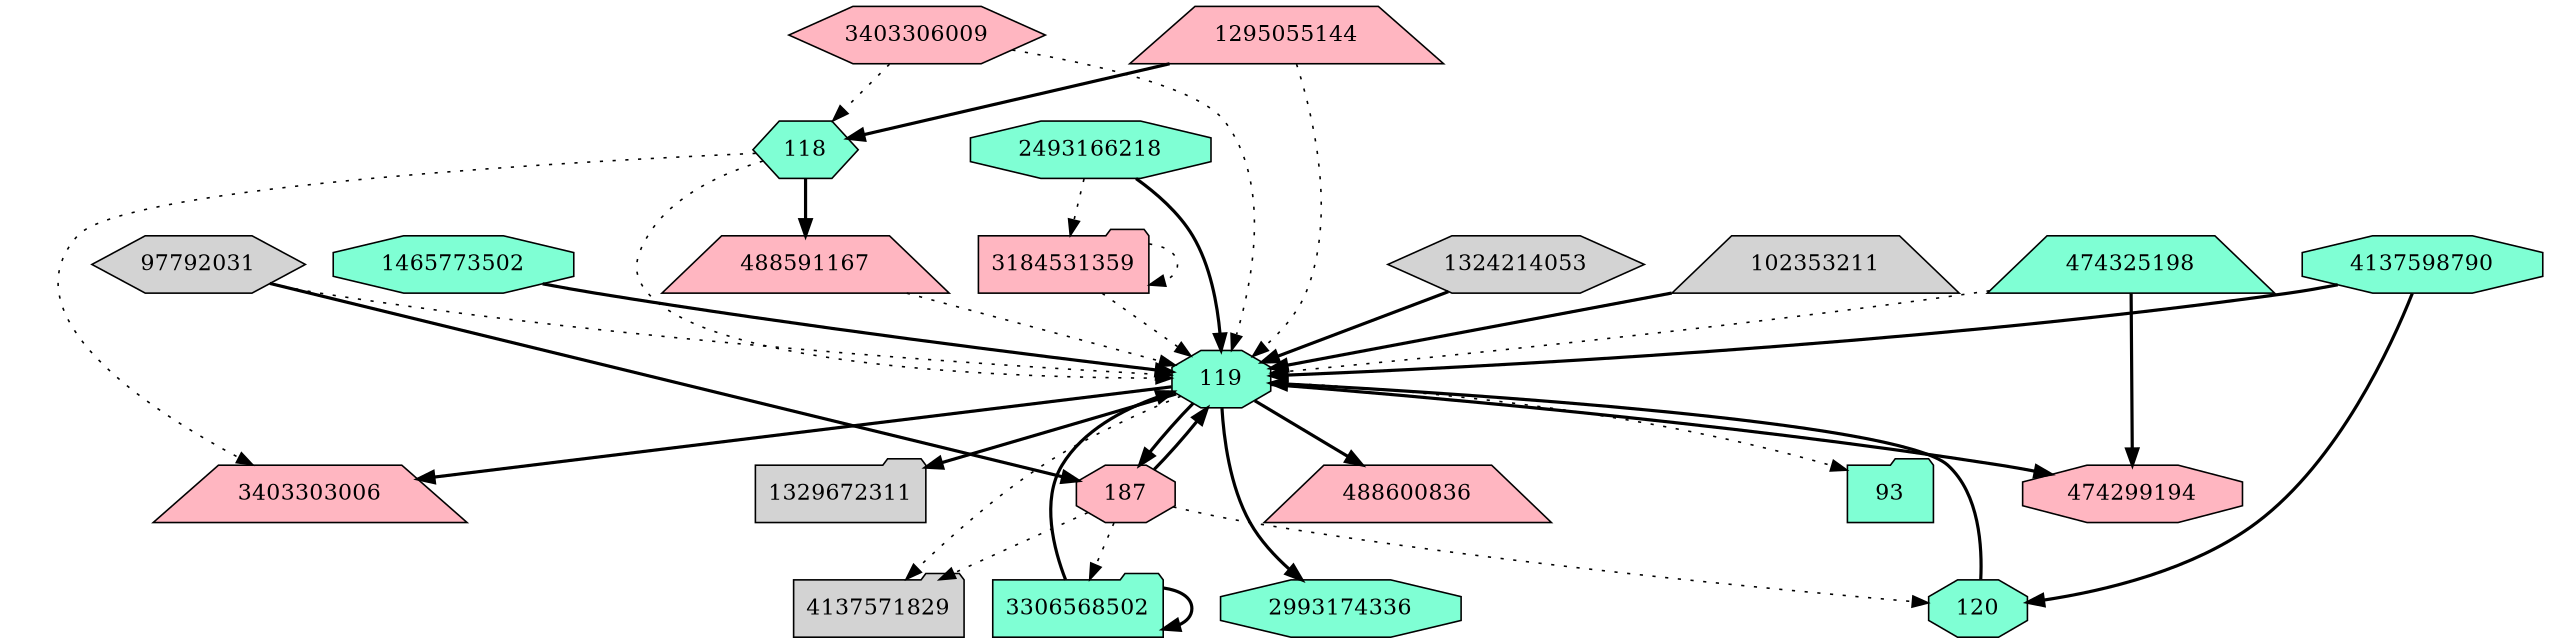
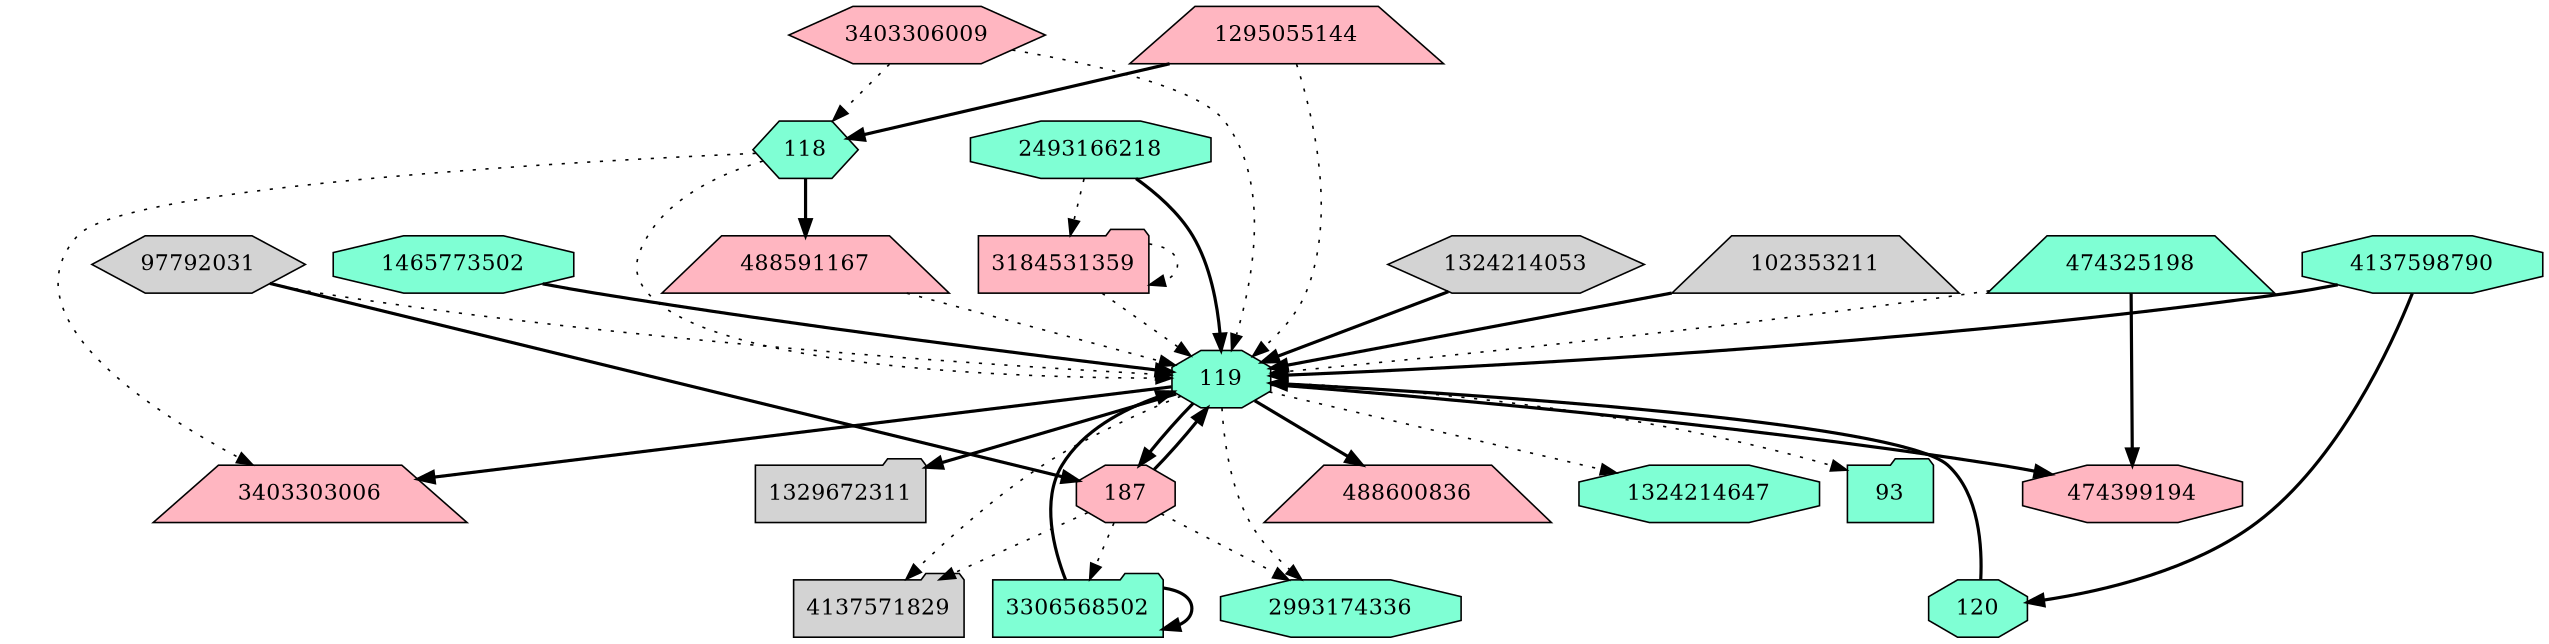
none -> (1699, 494)
(2133, 494) -> (2133, 494)
(1238, 496) -> (1238, 496)
(1541, 563) -> (1218, 543)
